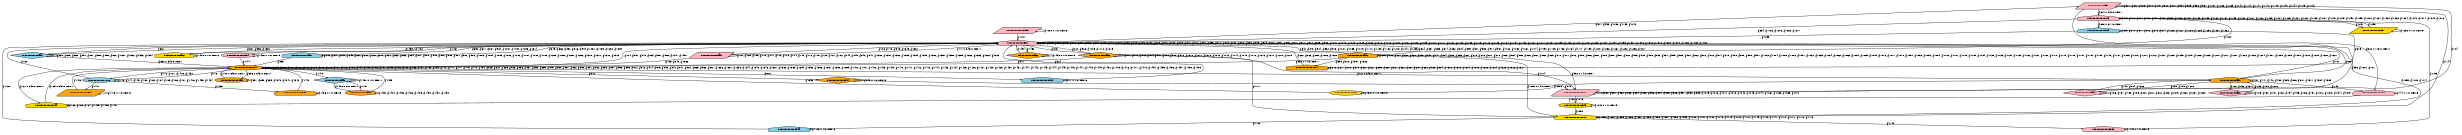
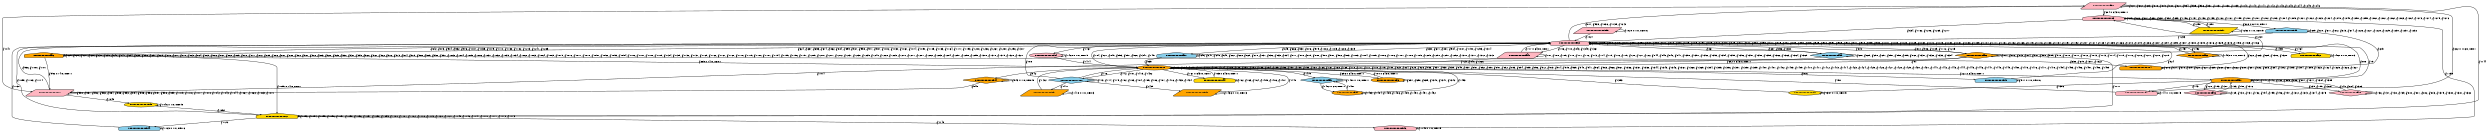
(99, 80) -> (1072, 80)
(295, 93) -> (1197, 93)
(1214, 99) -> (1644, 77)
